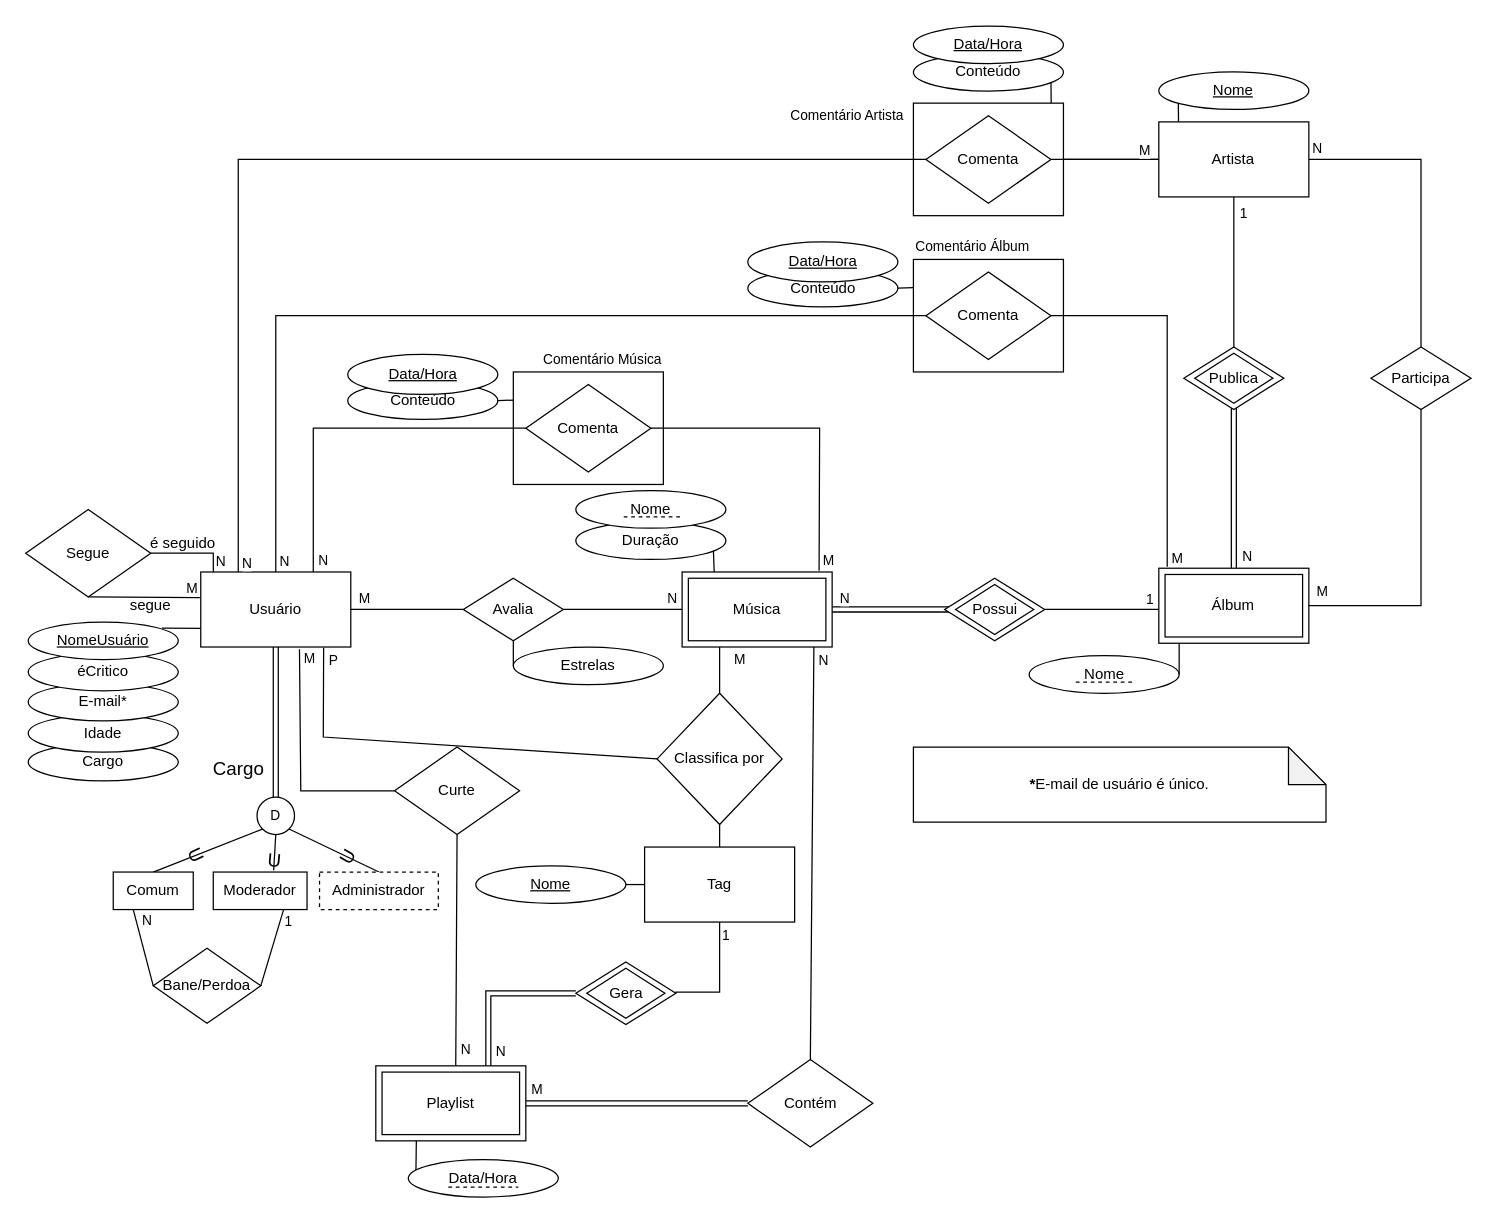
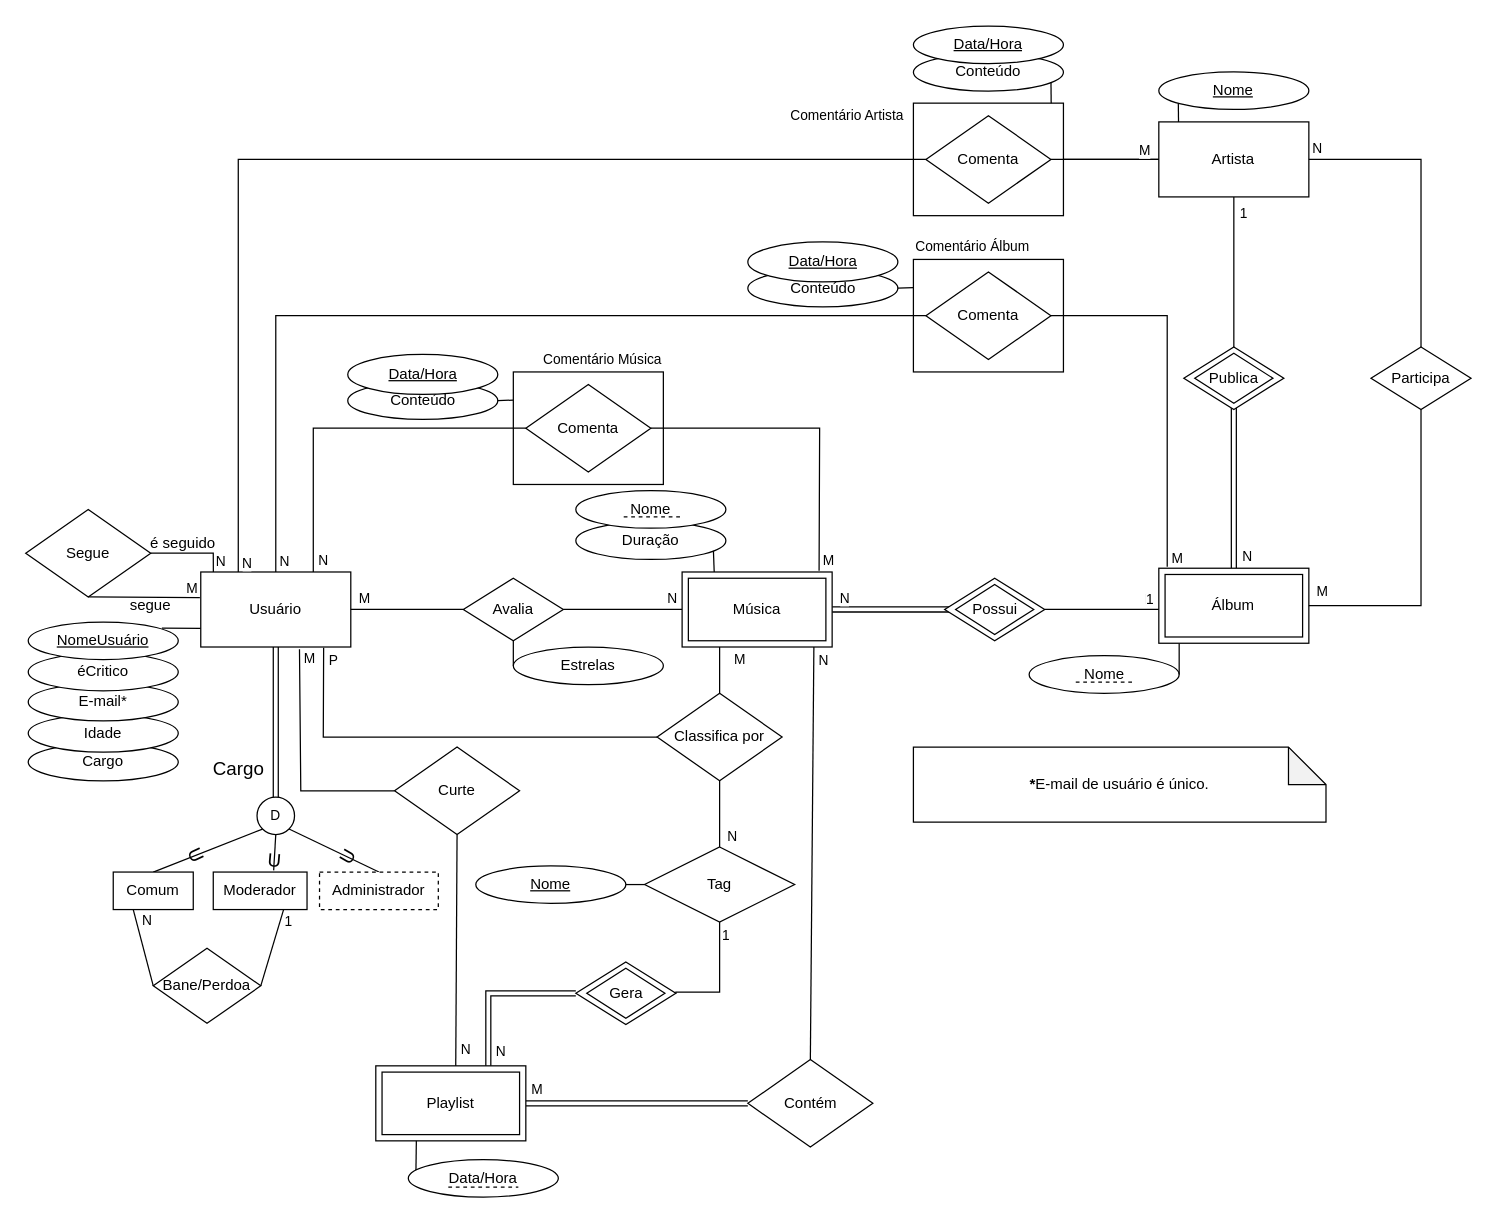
(719, 759) -> (719, 737)
(719, 884) -> (719, 884)
